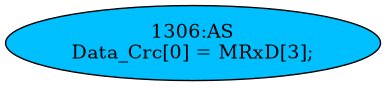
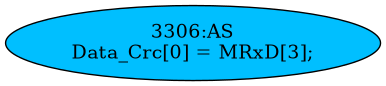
(193, 43) -> (193, 43)
